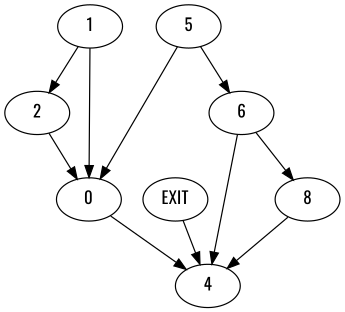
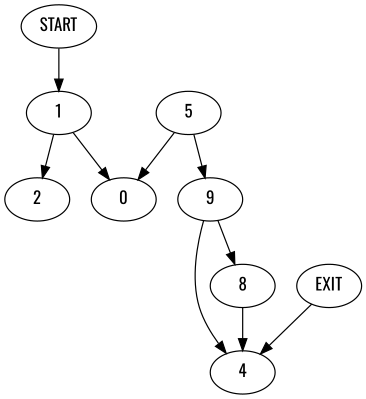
none -> (59, 26)
(241, 113) -> (210, 199)
(60, 151) -> none
(143, 239) -> none
